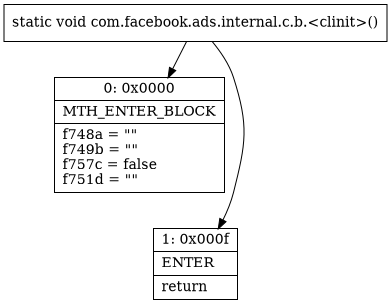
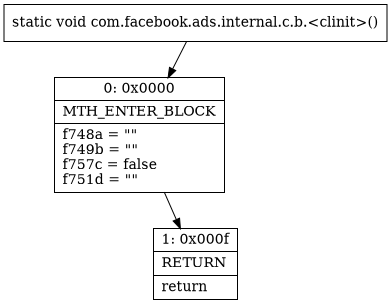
(244, 128) -> (170, 206)
(188, 263) -> (194, 263)
